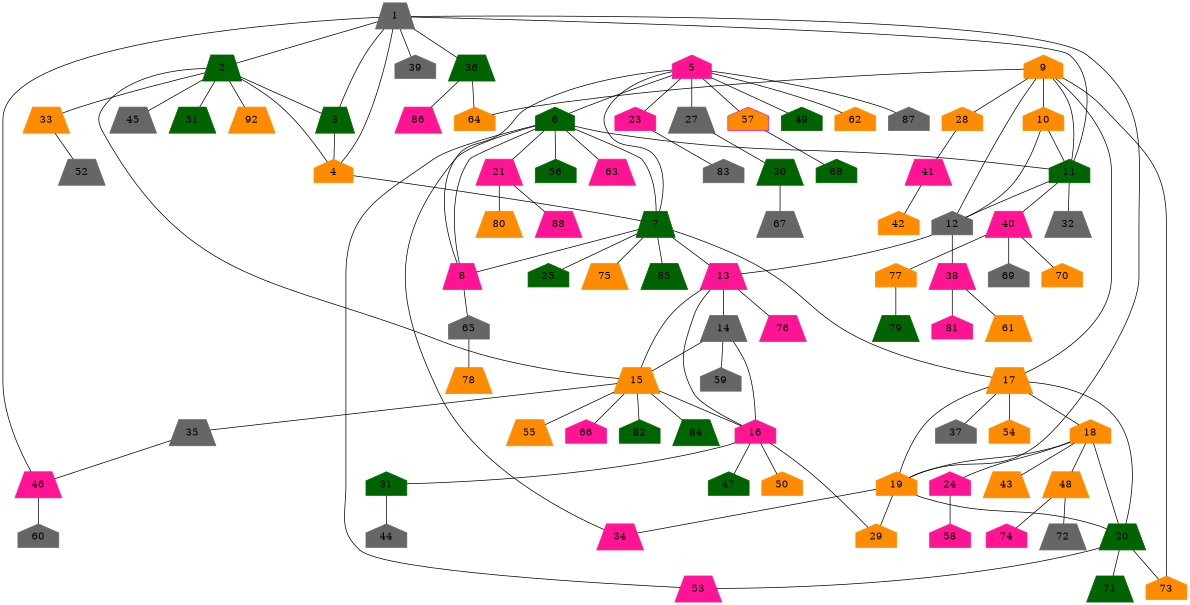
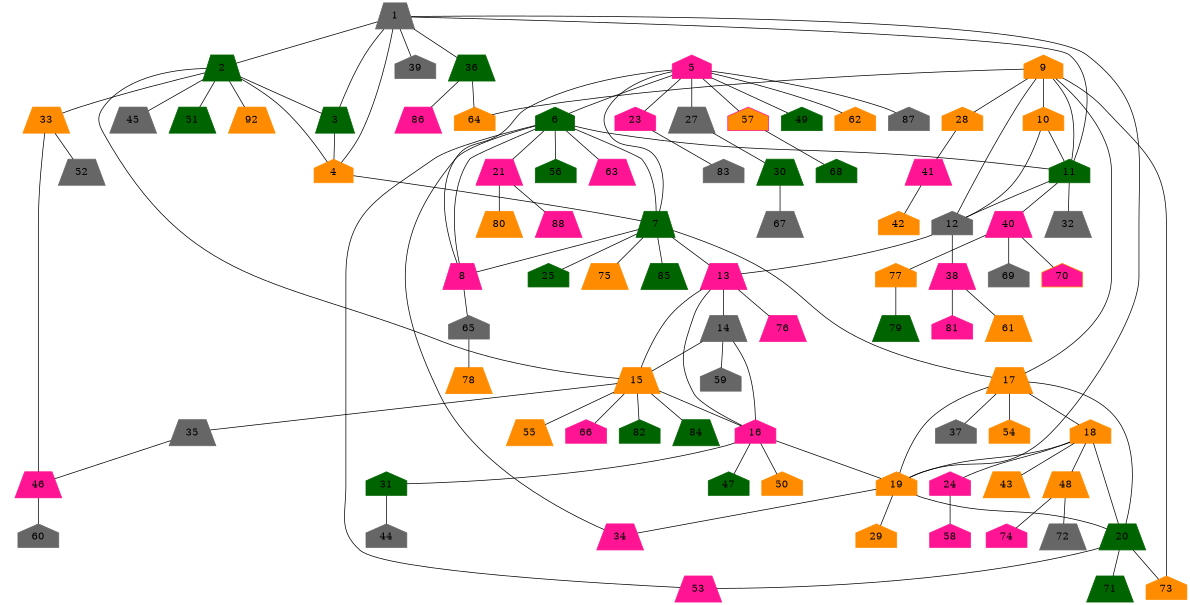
(13, 98) -> (38, 302)
(1062, 276) -> (1062, 276)
(822, 483) -> (828, 460)
